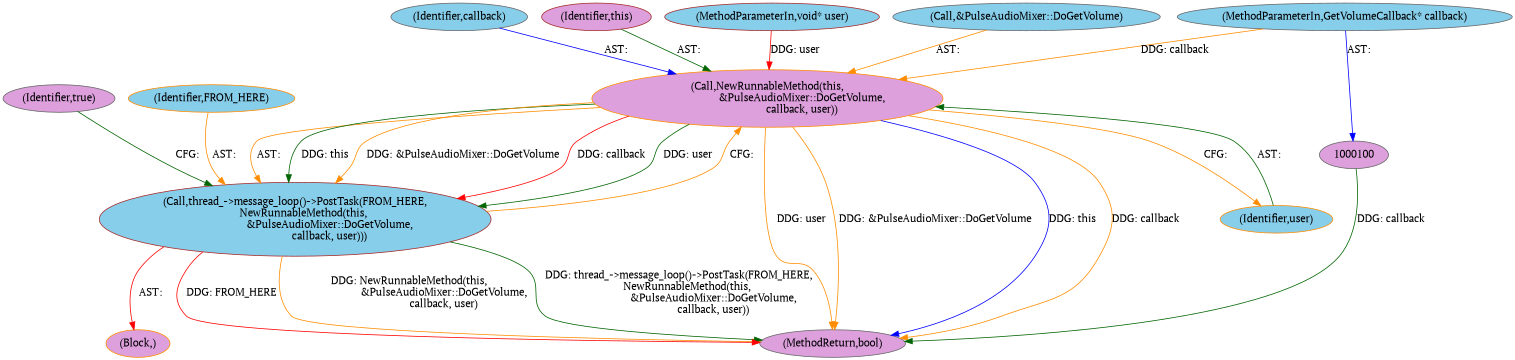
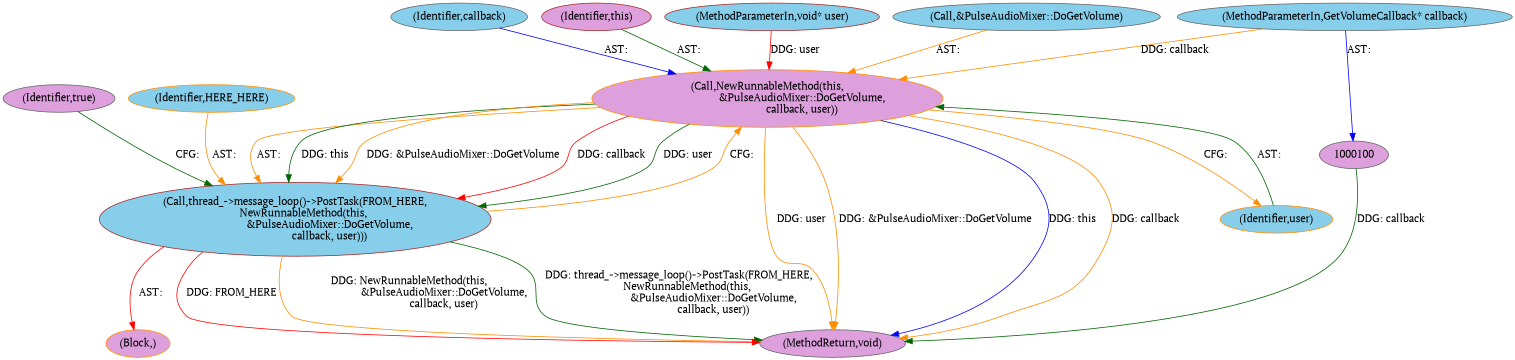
(212, 99) -> (212, 99)
(833, 344) -> (833, 344)
